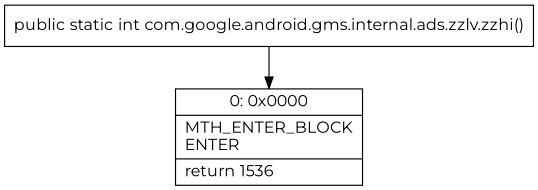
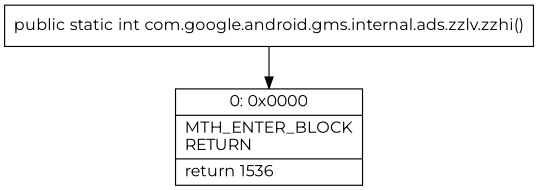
(212, 145) -> (219, 145)
